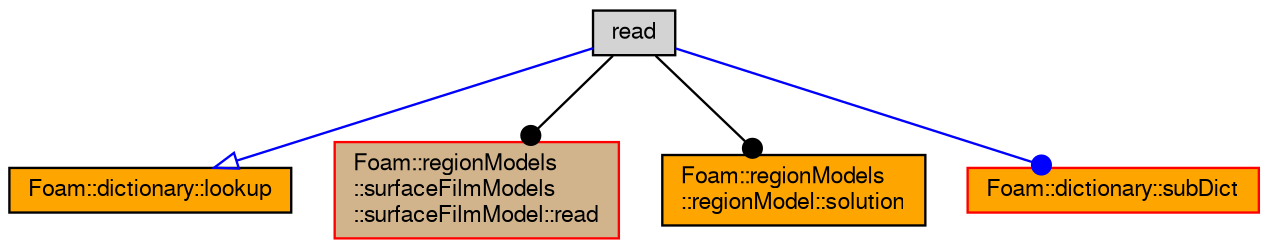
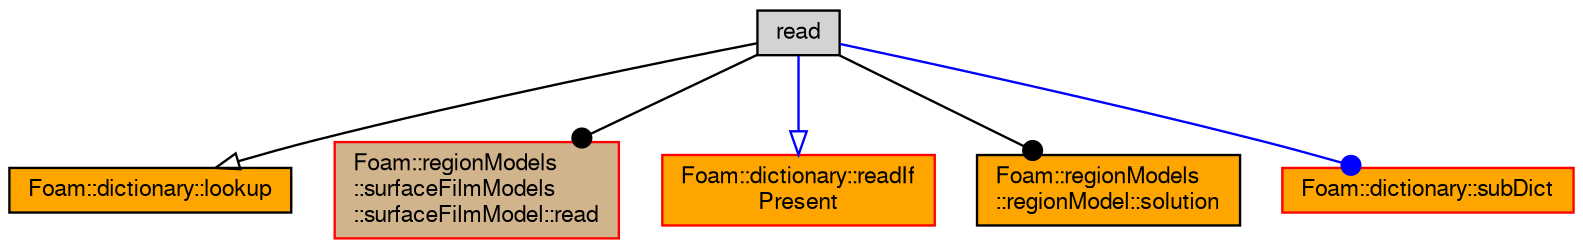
(415, 104) -> (497, 97)
none -> (799, 190)
